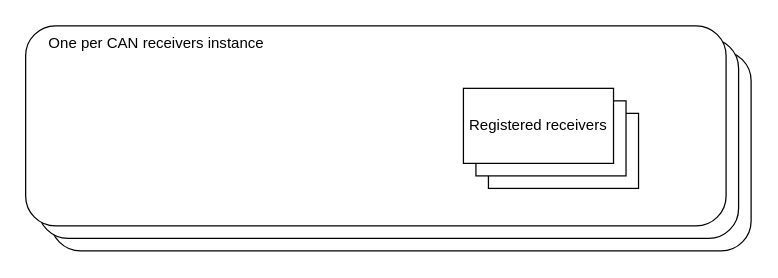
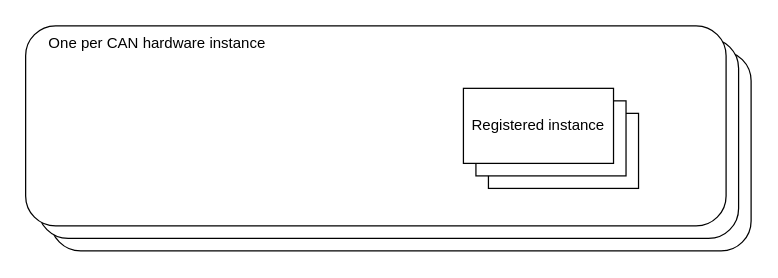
(142, 43) -> (140, 43)
(538, 126) -> (538, 126)
